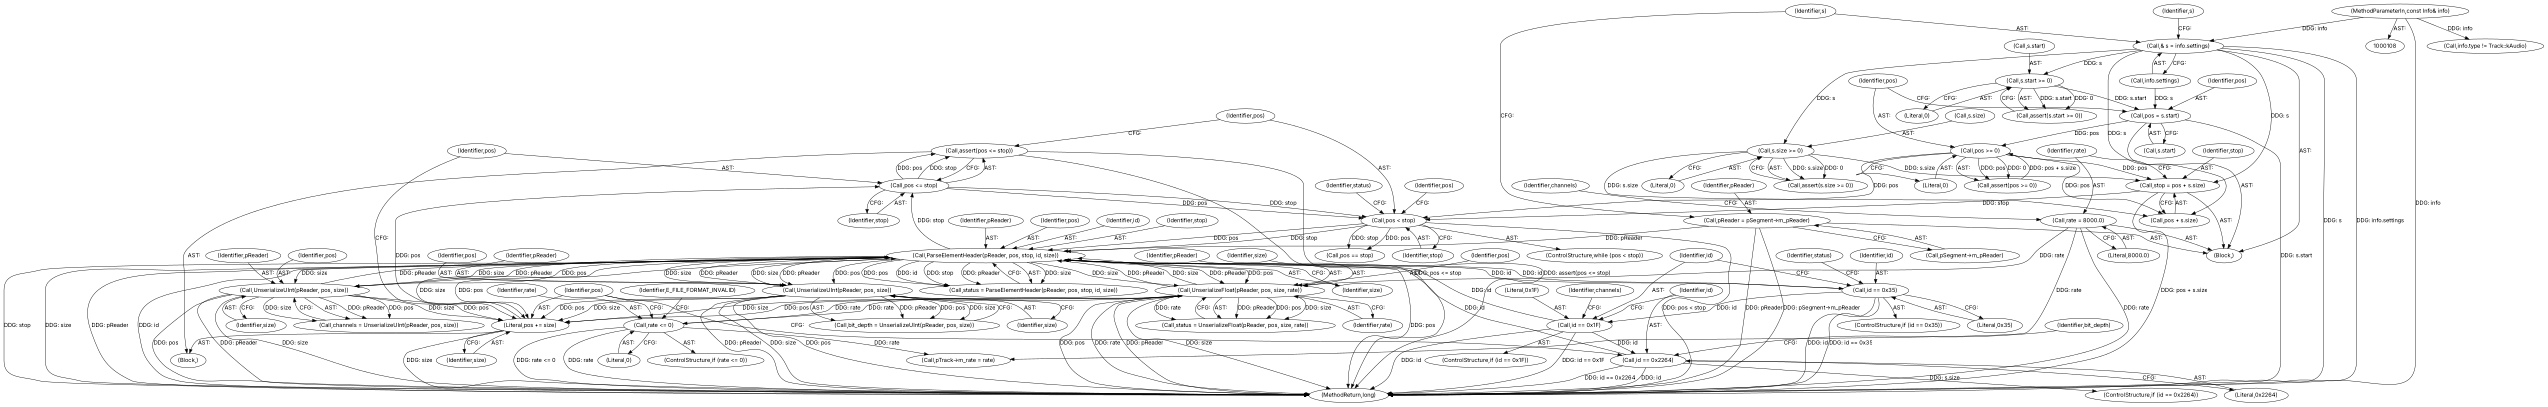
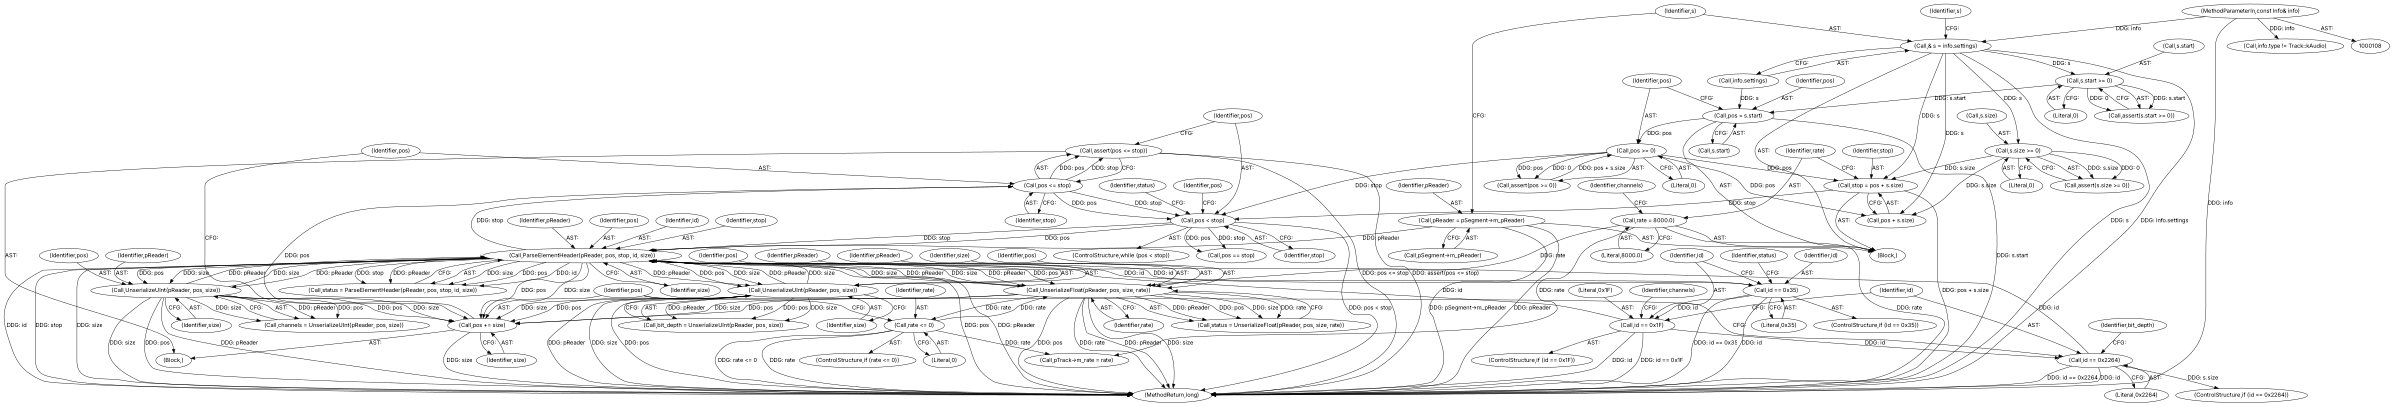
(1886, 186) -> (1369, 186)
(688, 291) -> none
(530, 326) -> (482, 326)
